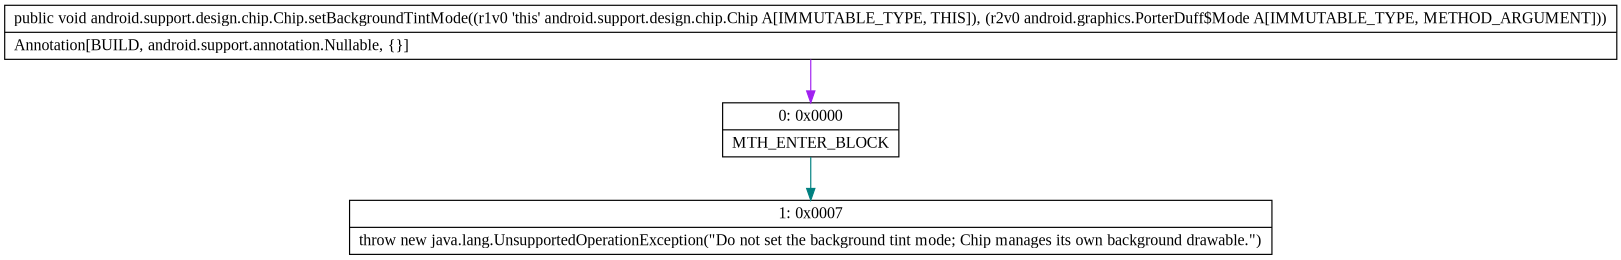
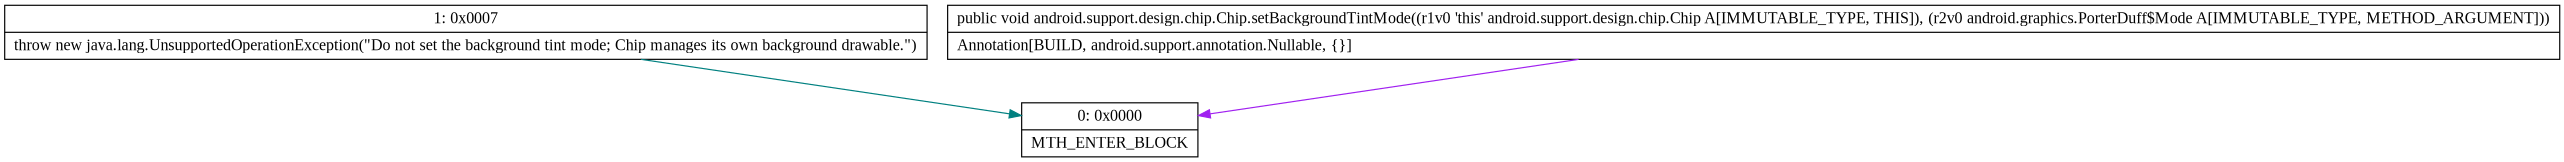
(811, 173) -> (825, 87)
